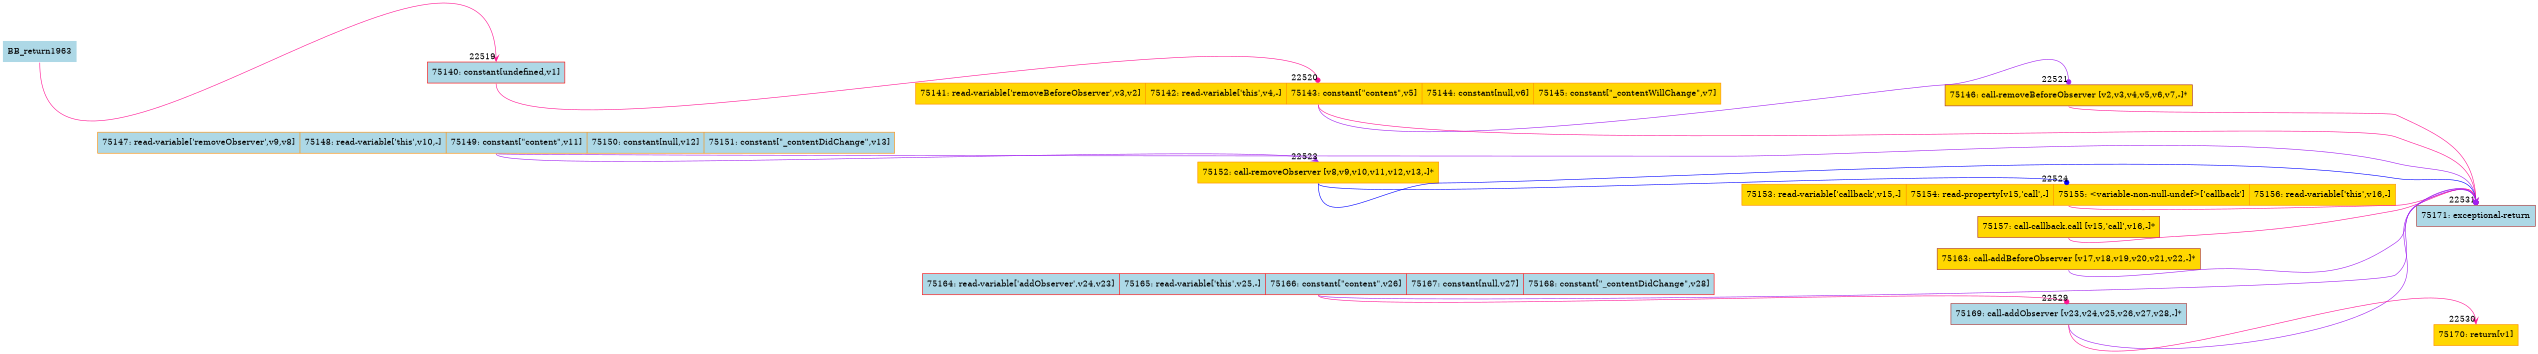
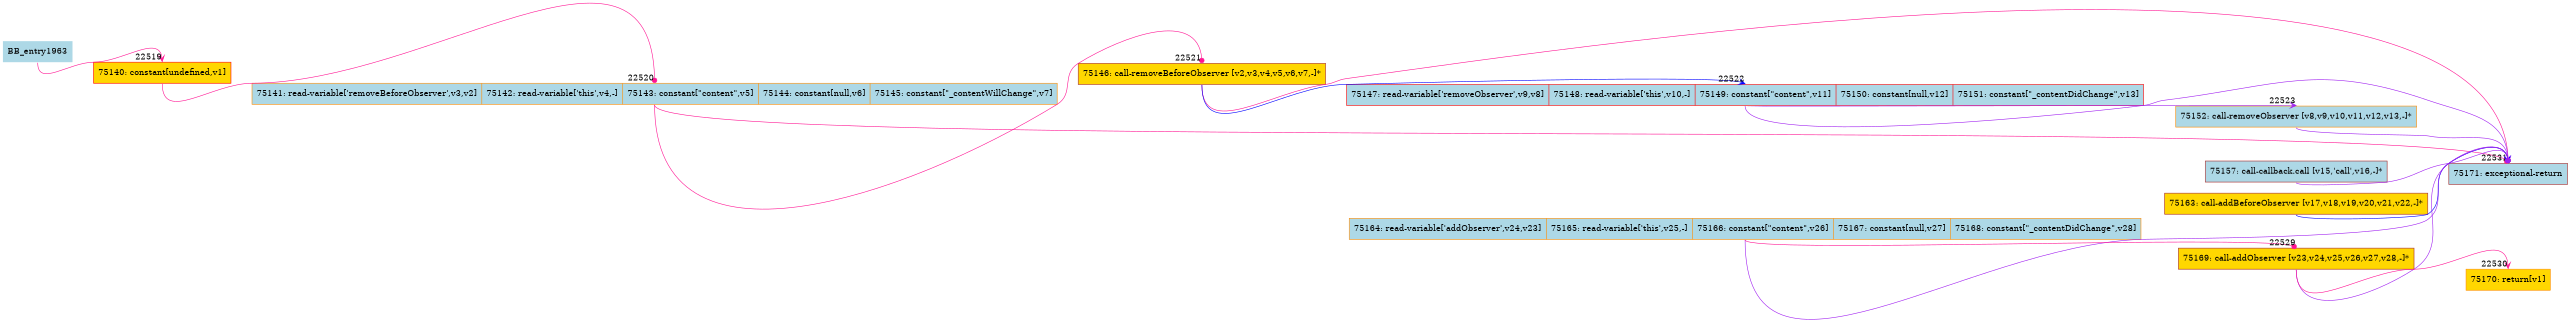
(40, 51) -> (38, 52)
(496, 73) -> (162, 73)
none -> (1460, 82)
(1318, 94) -> (655, 94)
(1698, 113) -> (926, 170)
(496, 143) -> (1745, 95)
(1893, 168) -> (2407, 135)
(1318, 173) -> (2296, 117)
(2069, 195) -> none
(2069, 227) -> (2296, 172)
(2276, 229) -> (2405, 178)
(2289, 272) -> (2424, 215)
(1318, 284) -> (1745, 229)
(2069, 314) -> (2296, 259)
